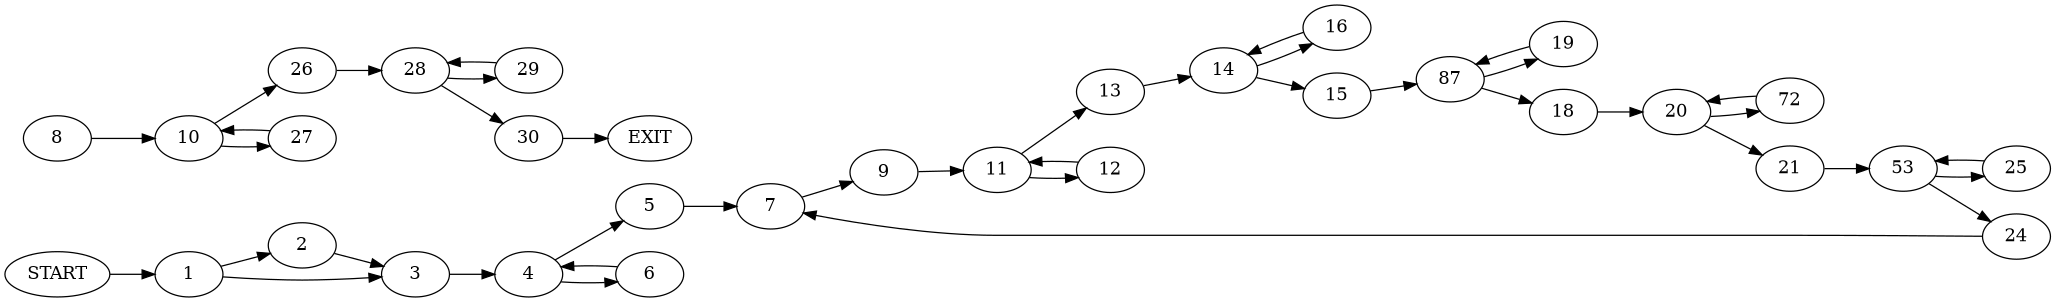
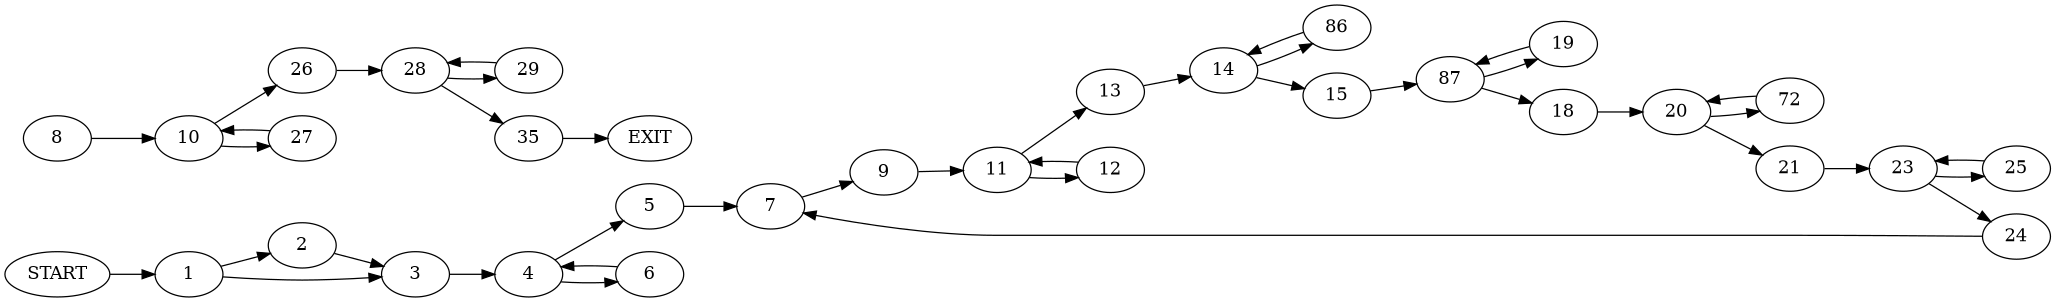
(1337, 28) -> (1337, 28)
(529, 138) -> (529, 138)
(1903, 169) -> (1903, 169)
